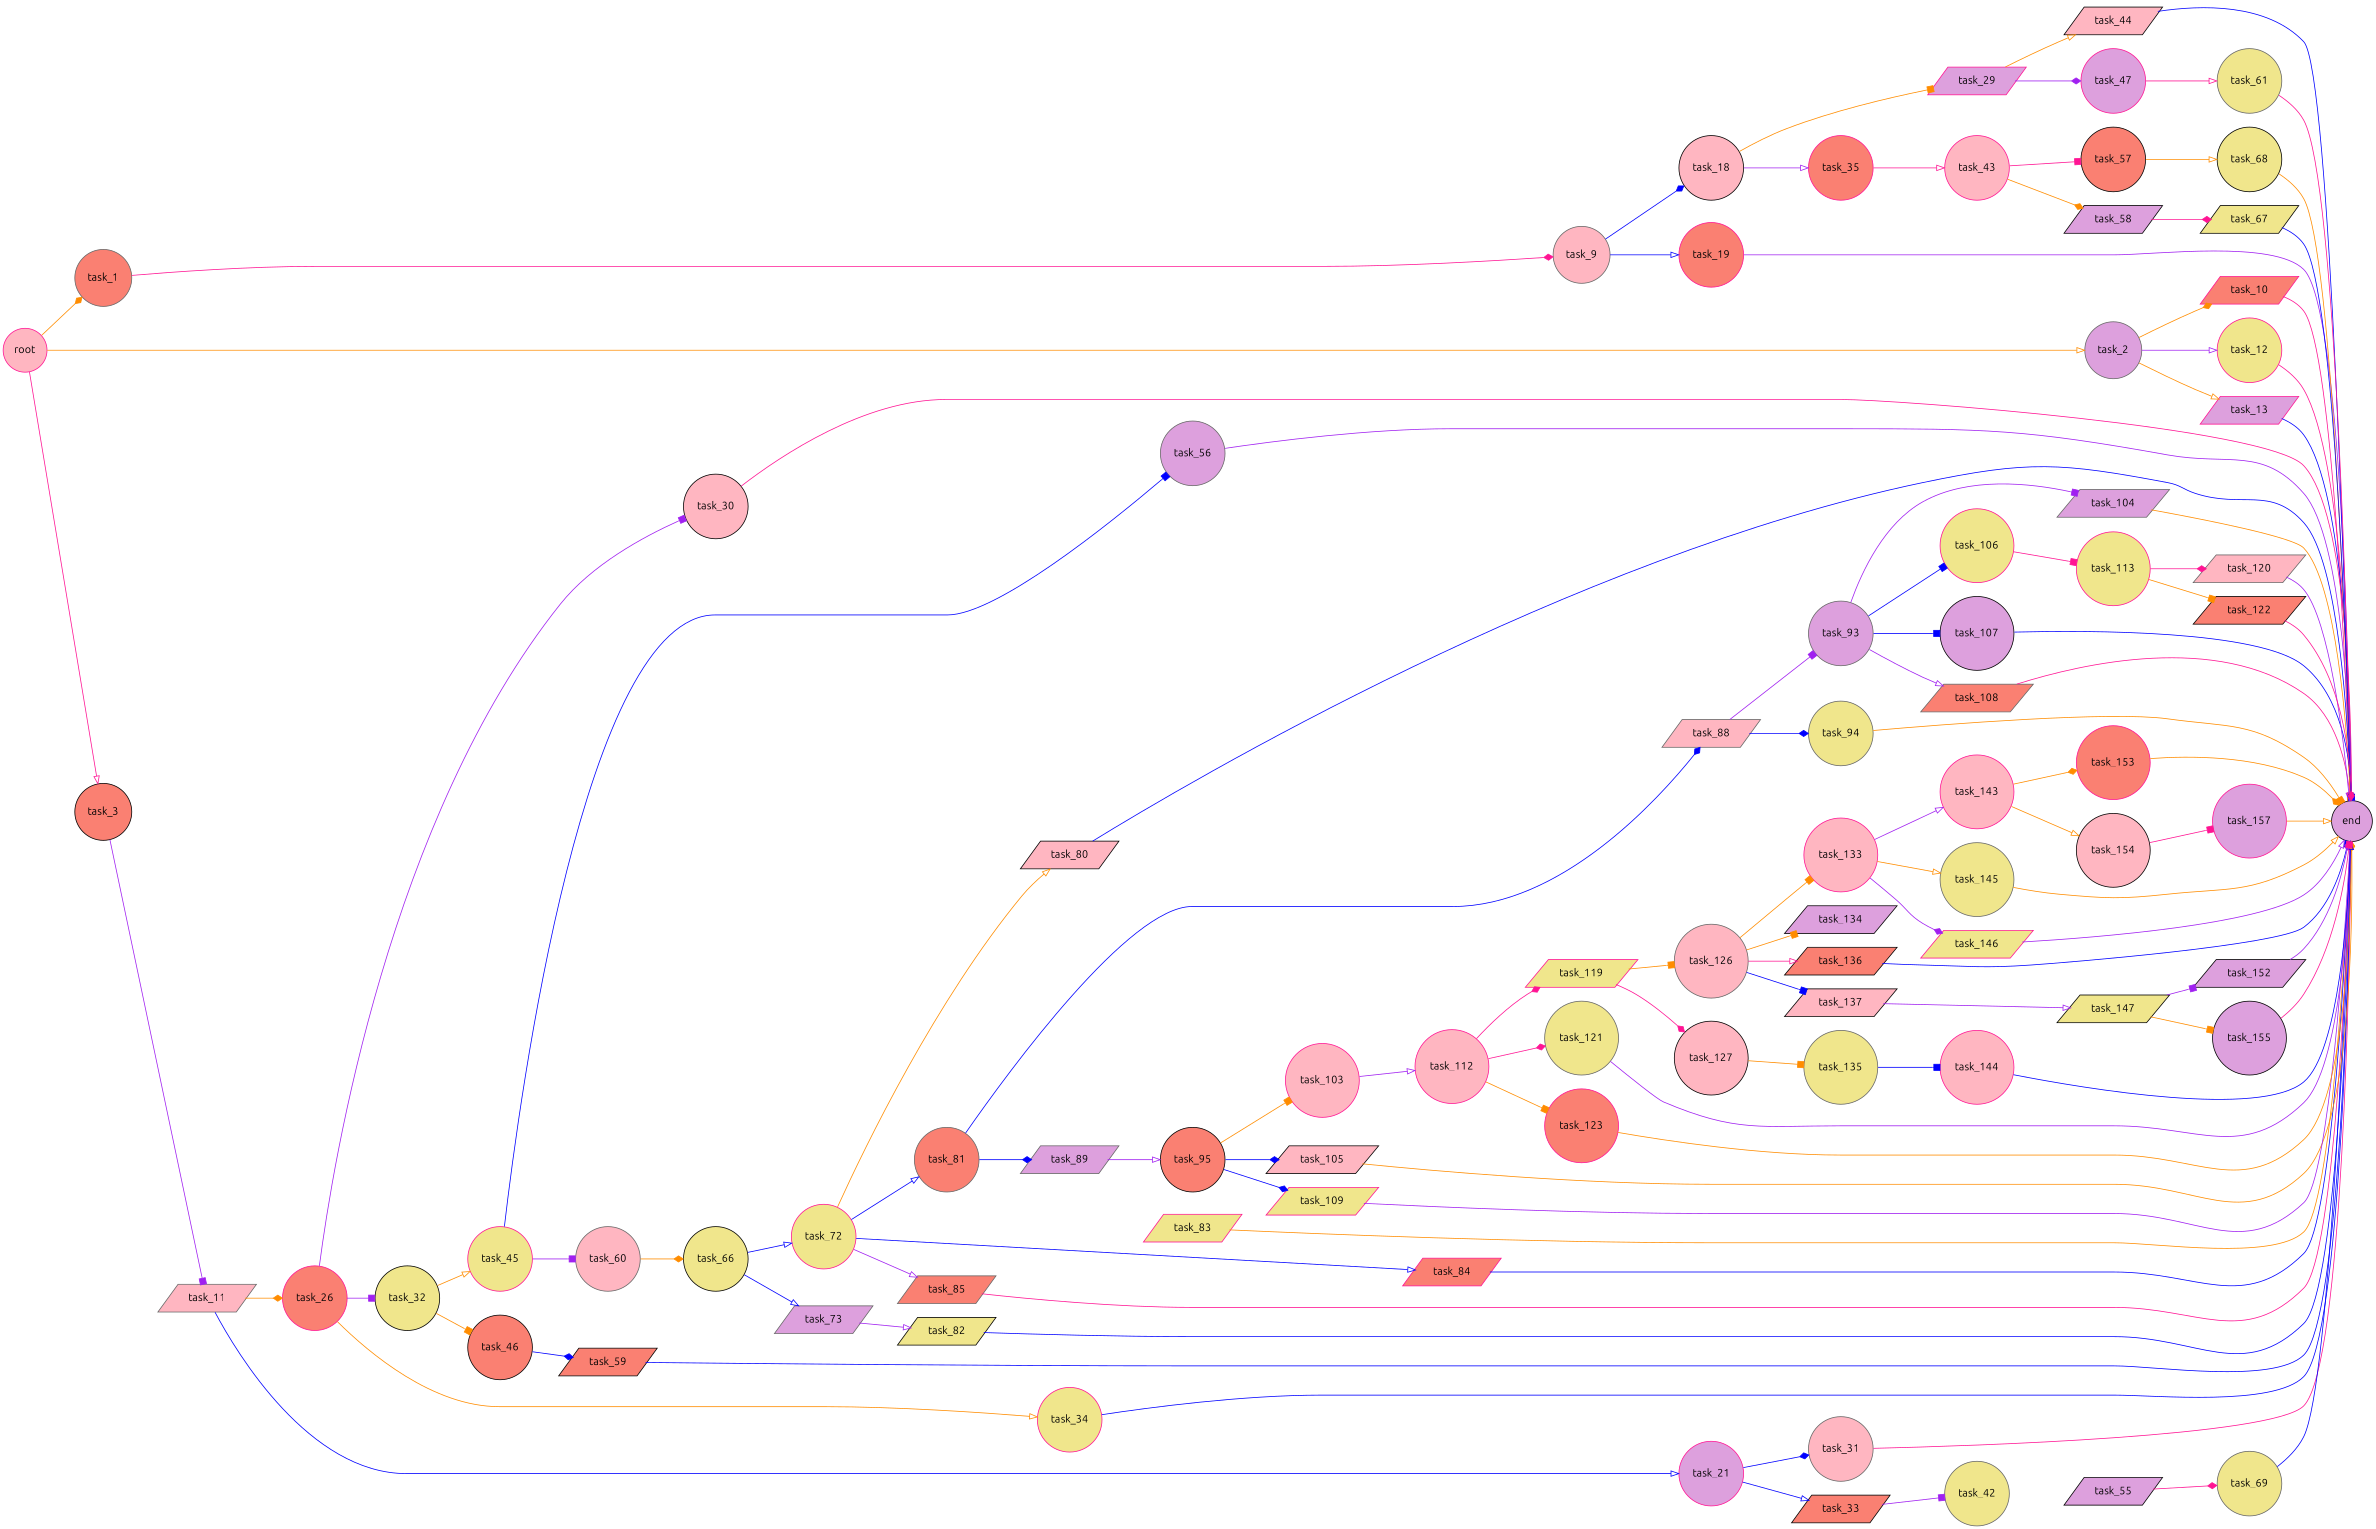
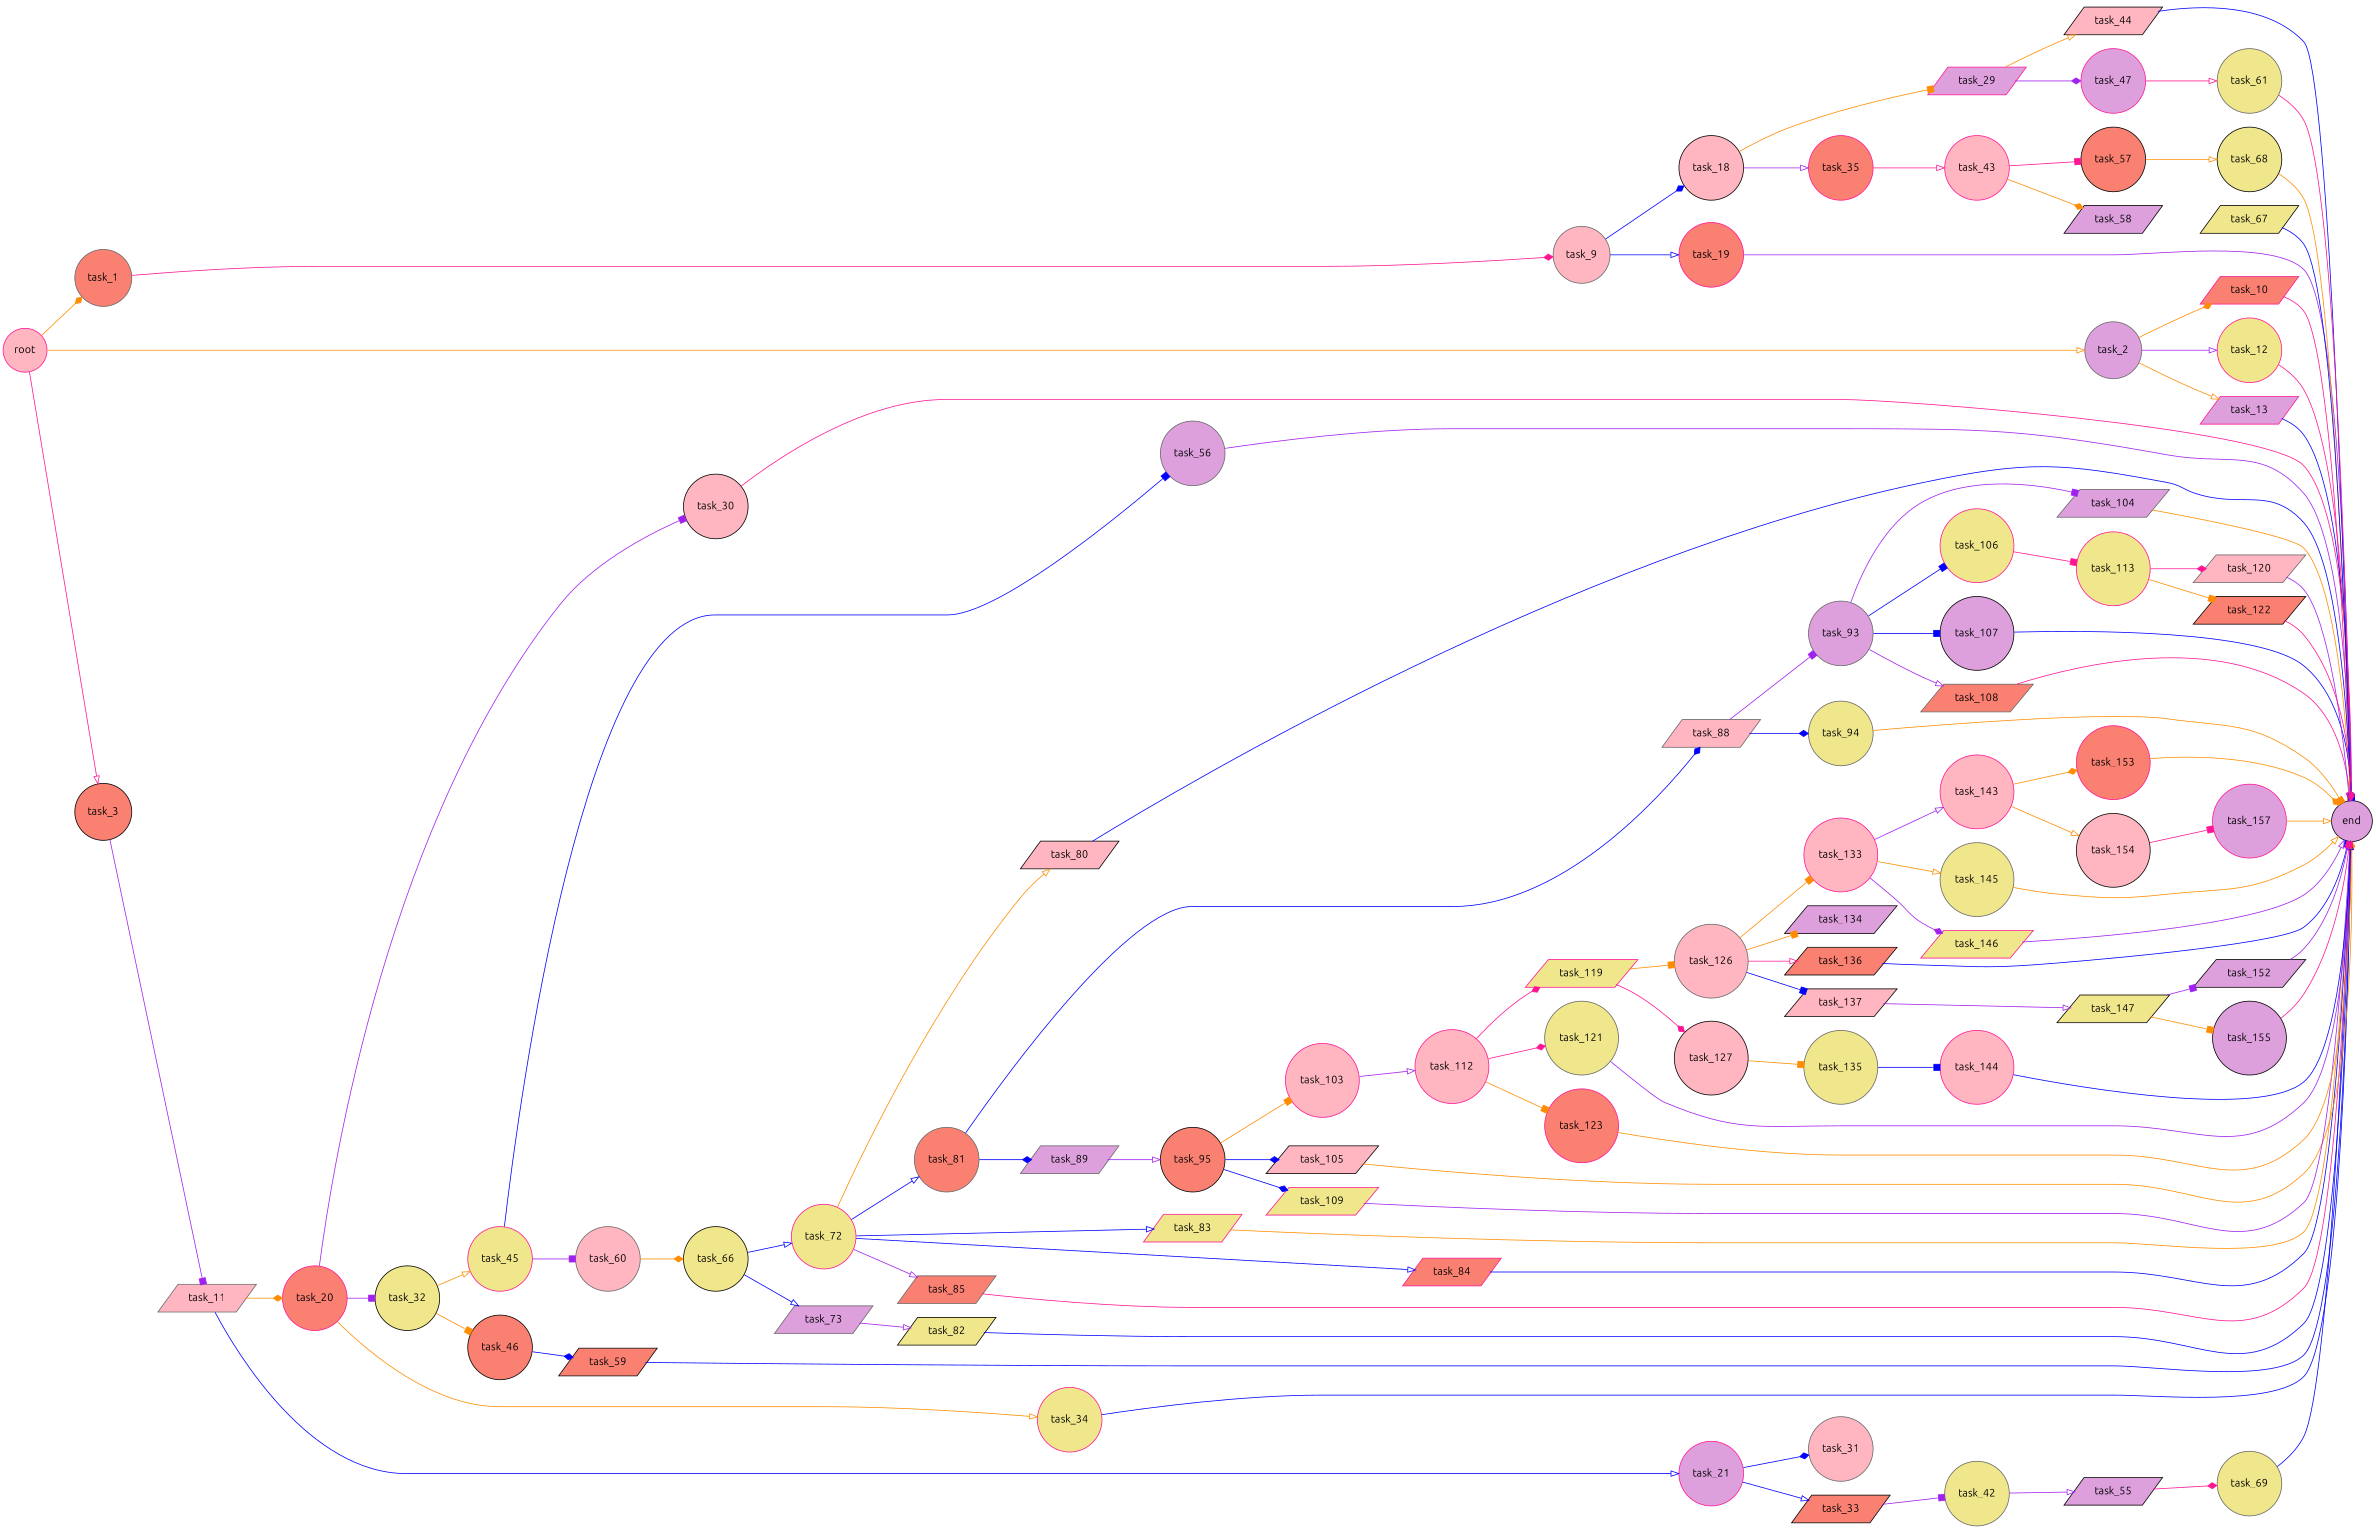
(2177, 219) -> none
none -> (1001, 1233)
(315, 1298) -> (315, 1298)
(2309, 1393) -> none
none -> (2038, 1493)
